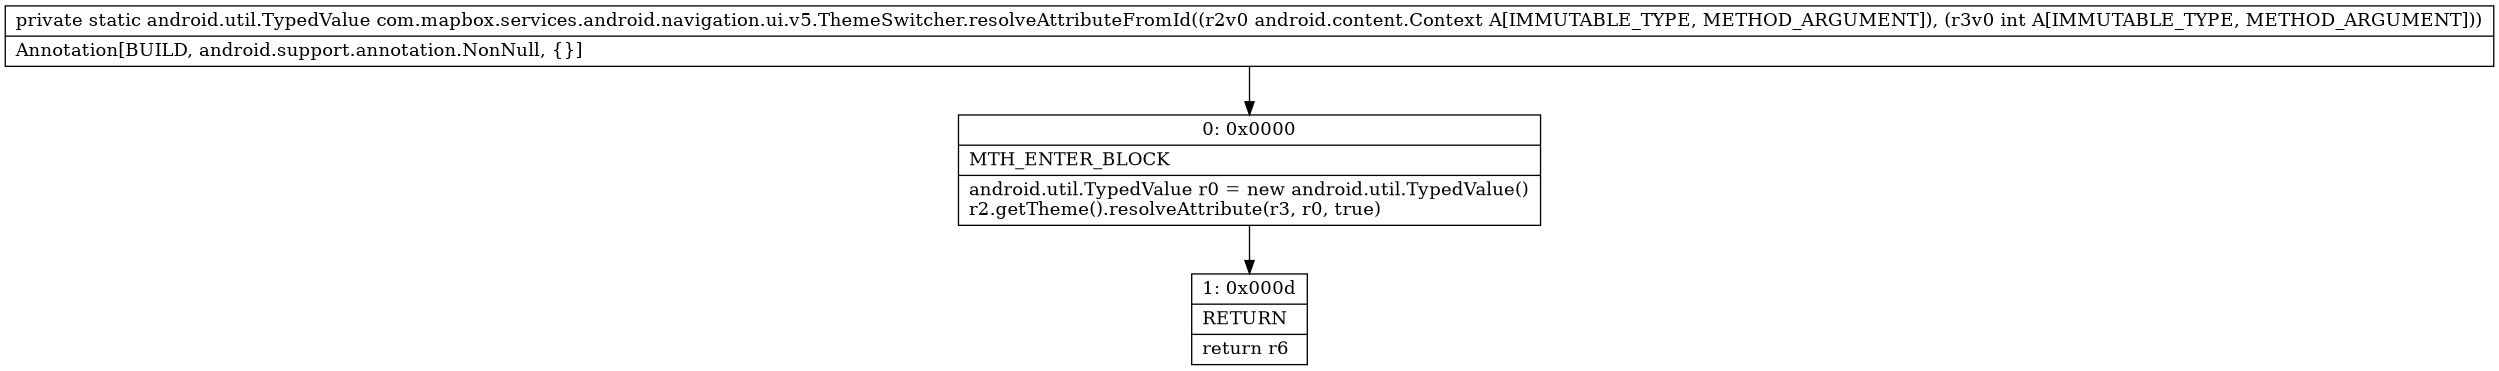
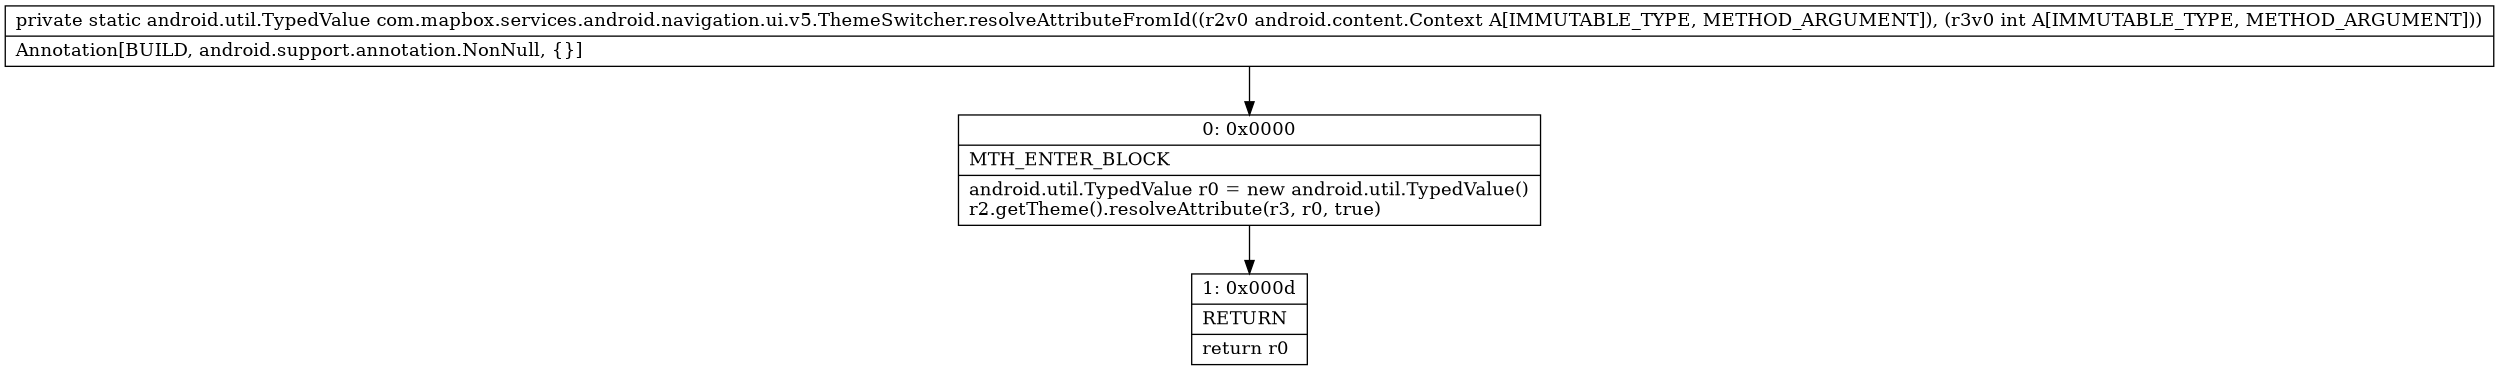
(1246, 349) -> (1246, 349)
